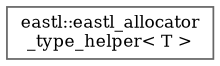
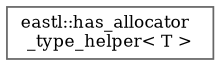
(110, 33) -> (110, 33)
